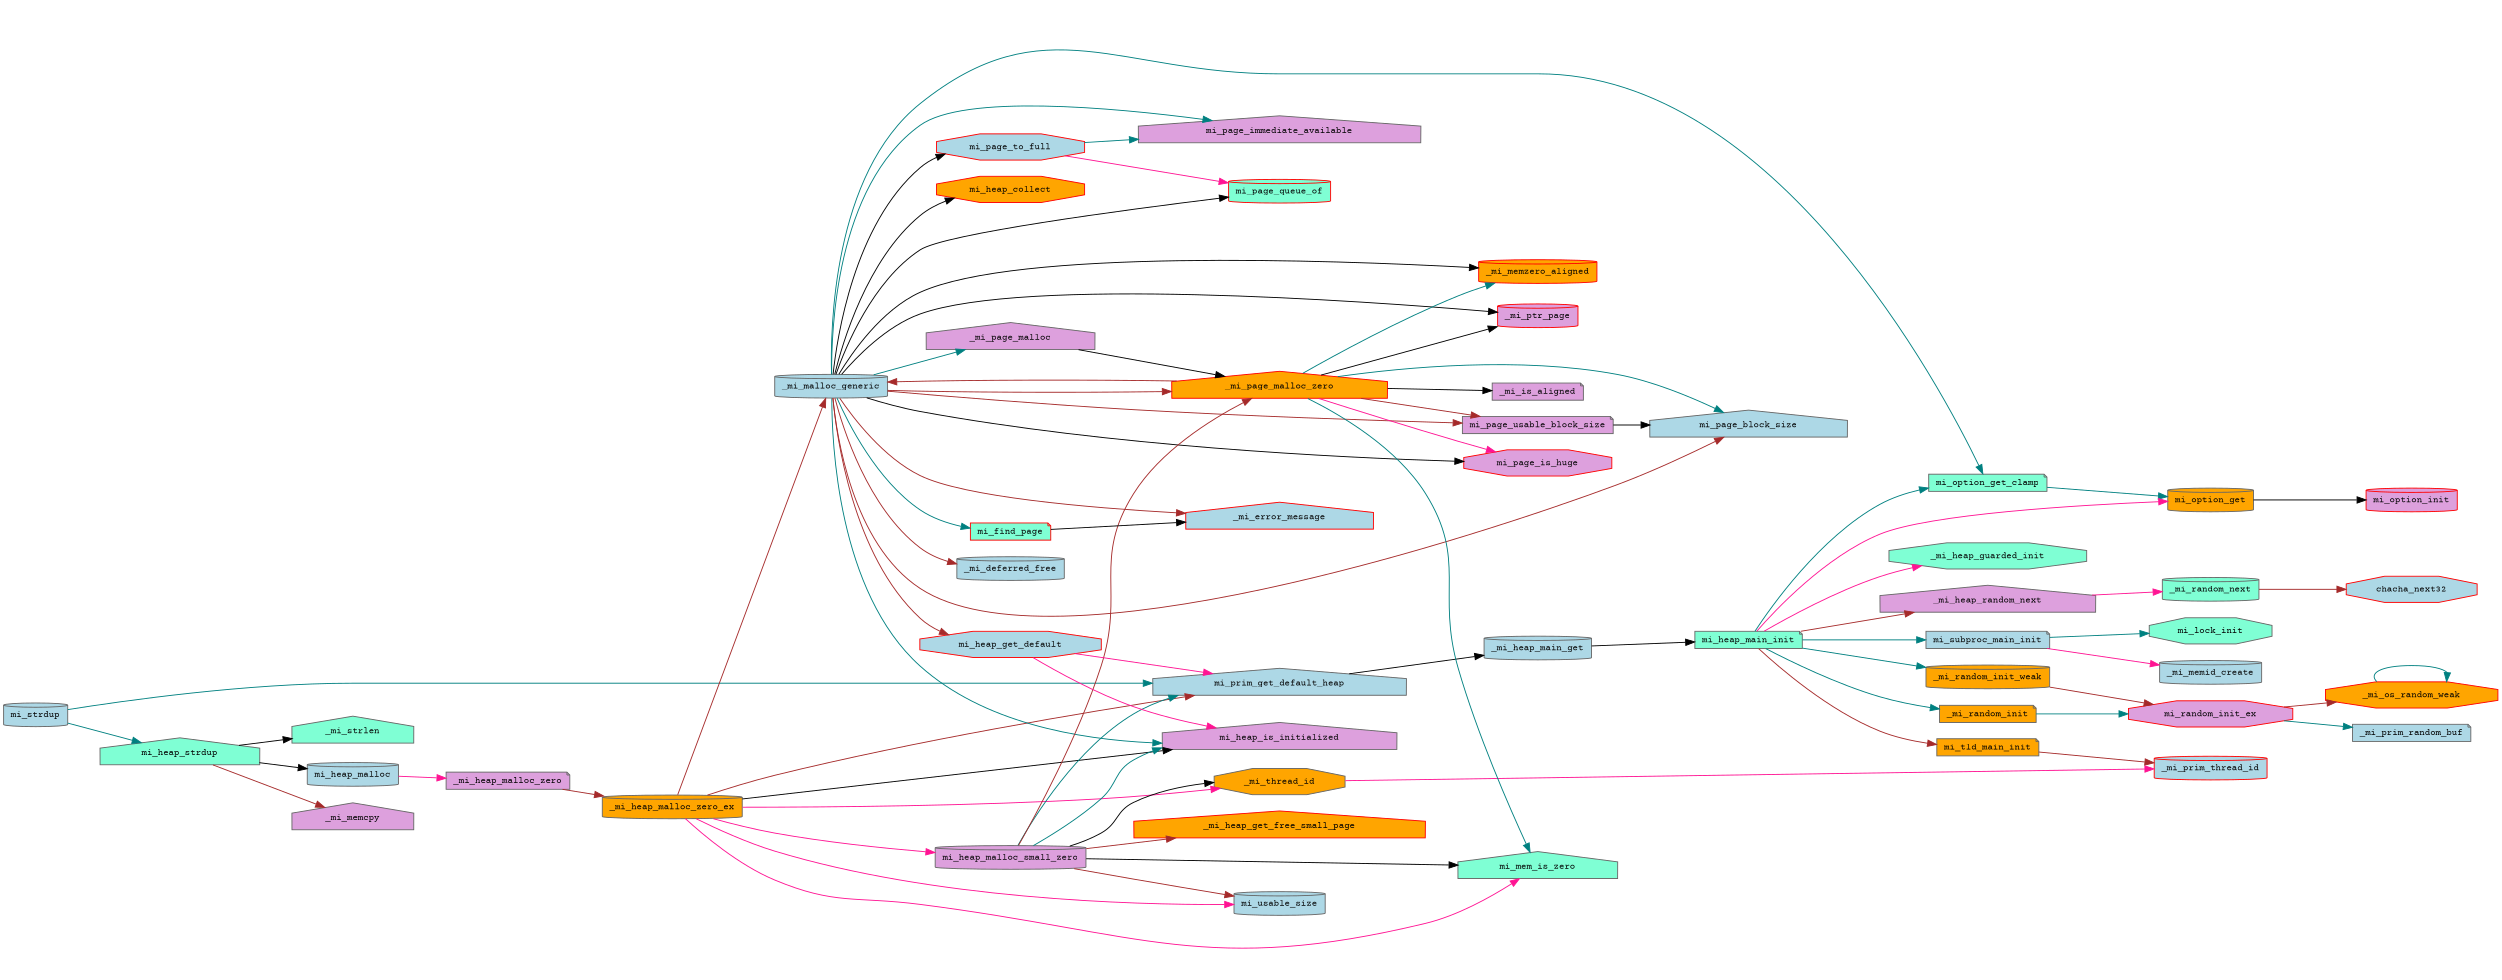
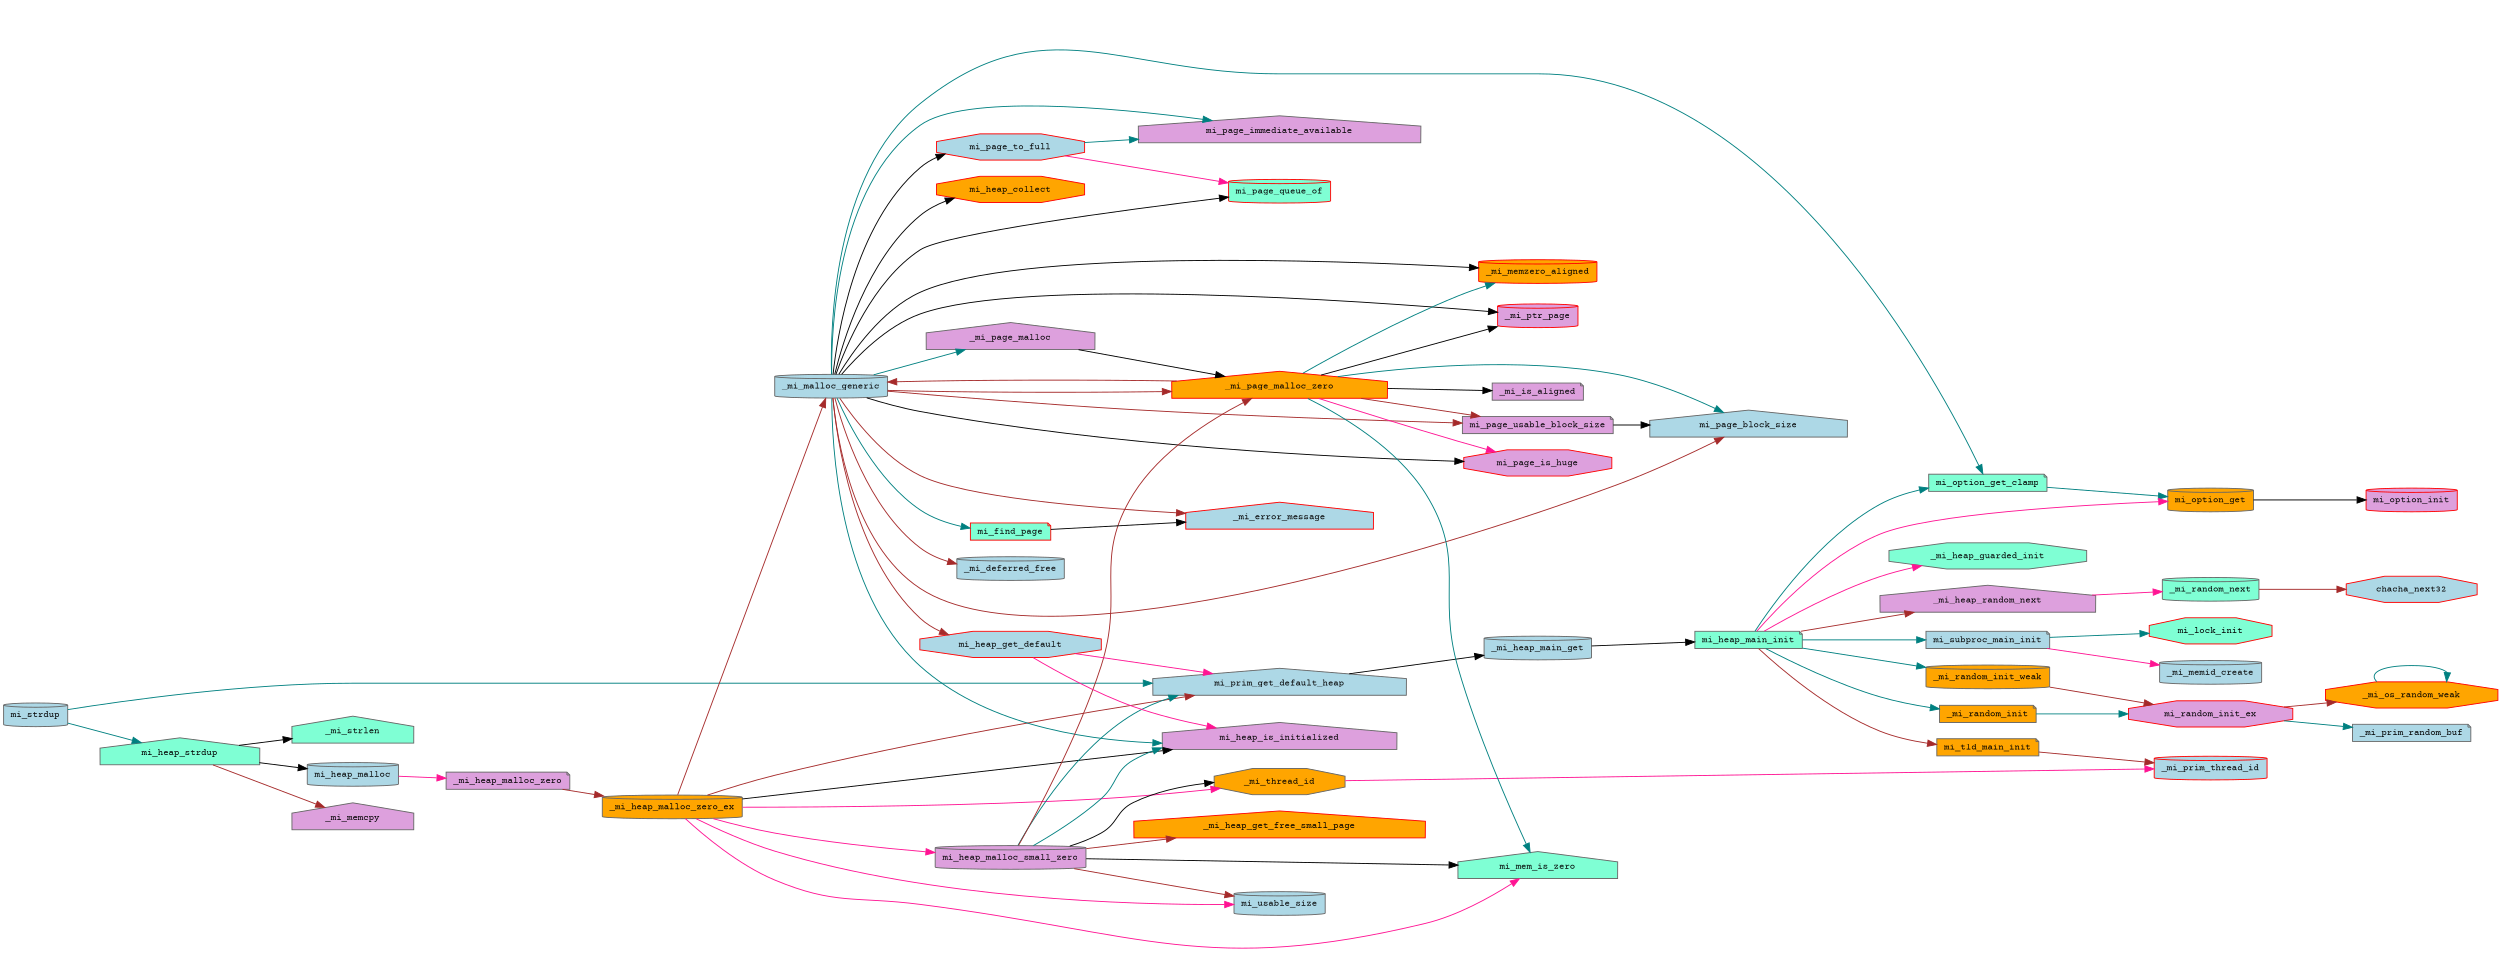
(2211, 631) -> (2211, 631)
